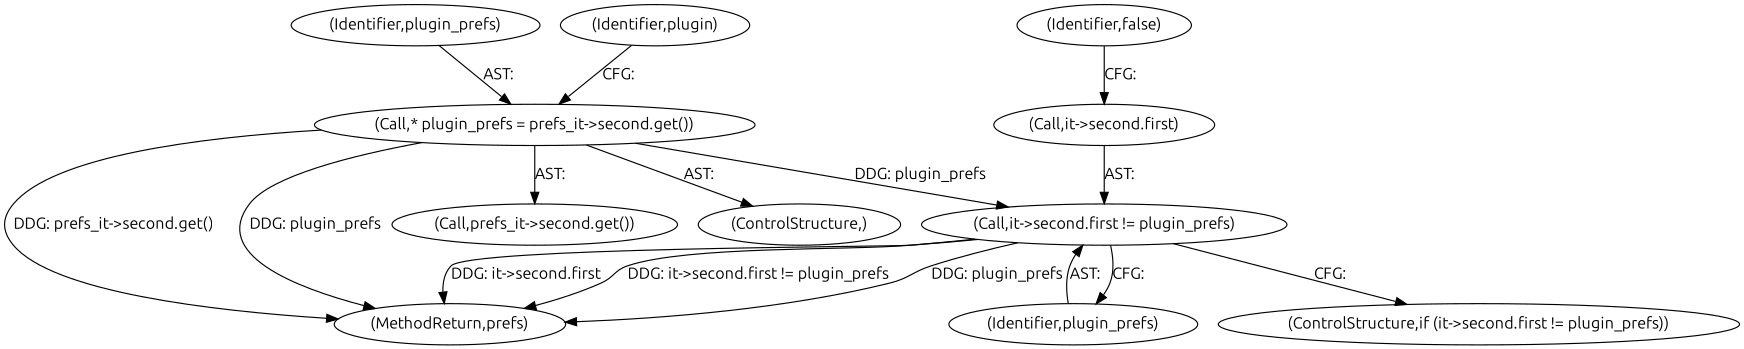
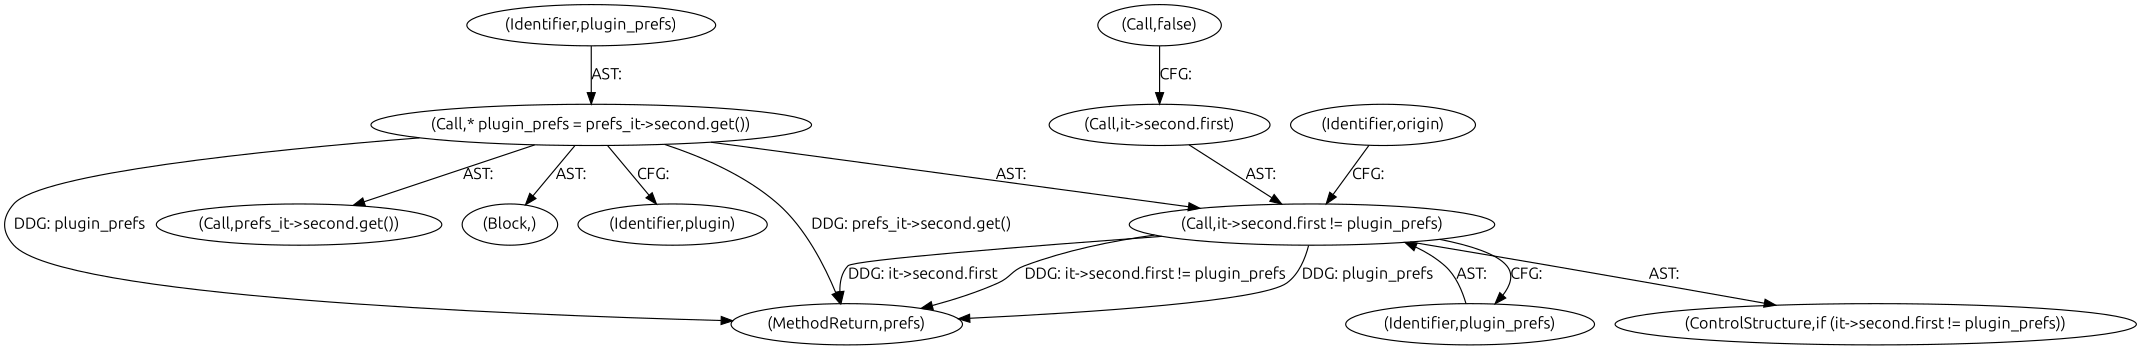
(1104, 25) -> (1160, 25)
(600, 71) -> (628, 170)
none -> (1383, 125)
(920, 175) -> (1013, 175)
(799, 225) -> (510, 225)
(1332, 274) -> (1667, 274)
